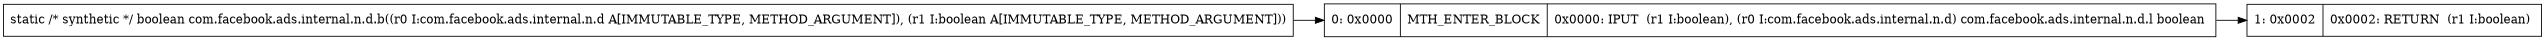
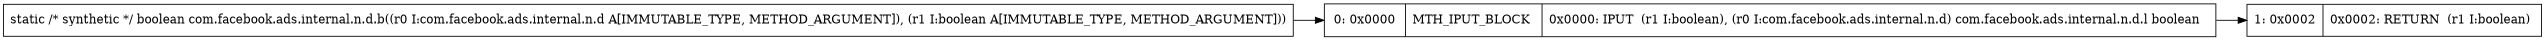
(1474, 20) -> (1471, 20)
